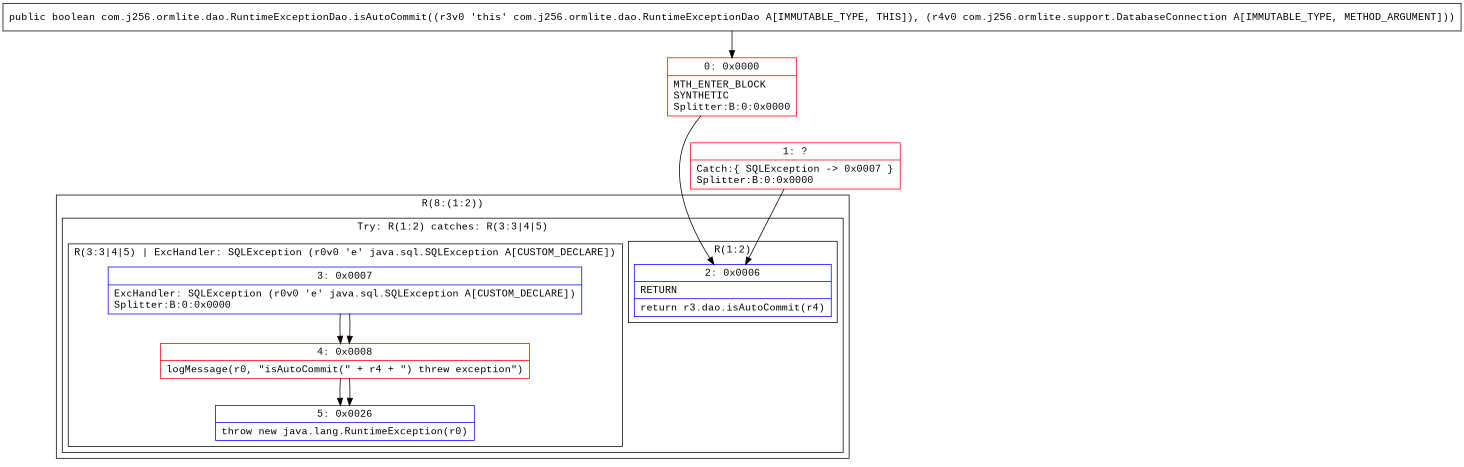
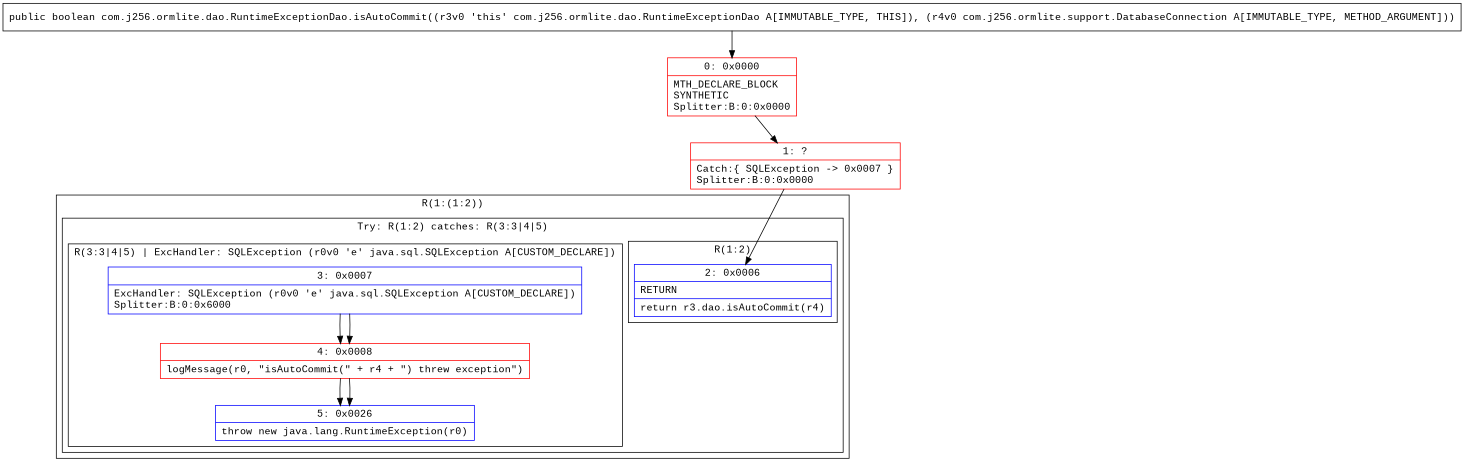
(720, 84) -> (726, 84)
(681, 187) -> (764, 126)
(453, 204) -> (453, 204)
(173, 305) -> (173, 305)
